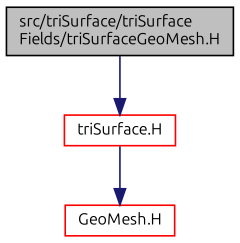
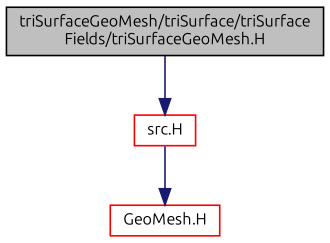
(120, 31) -> (165, 31)
(120, 130) -> (165, 130)
